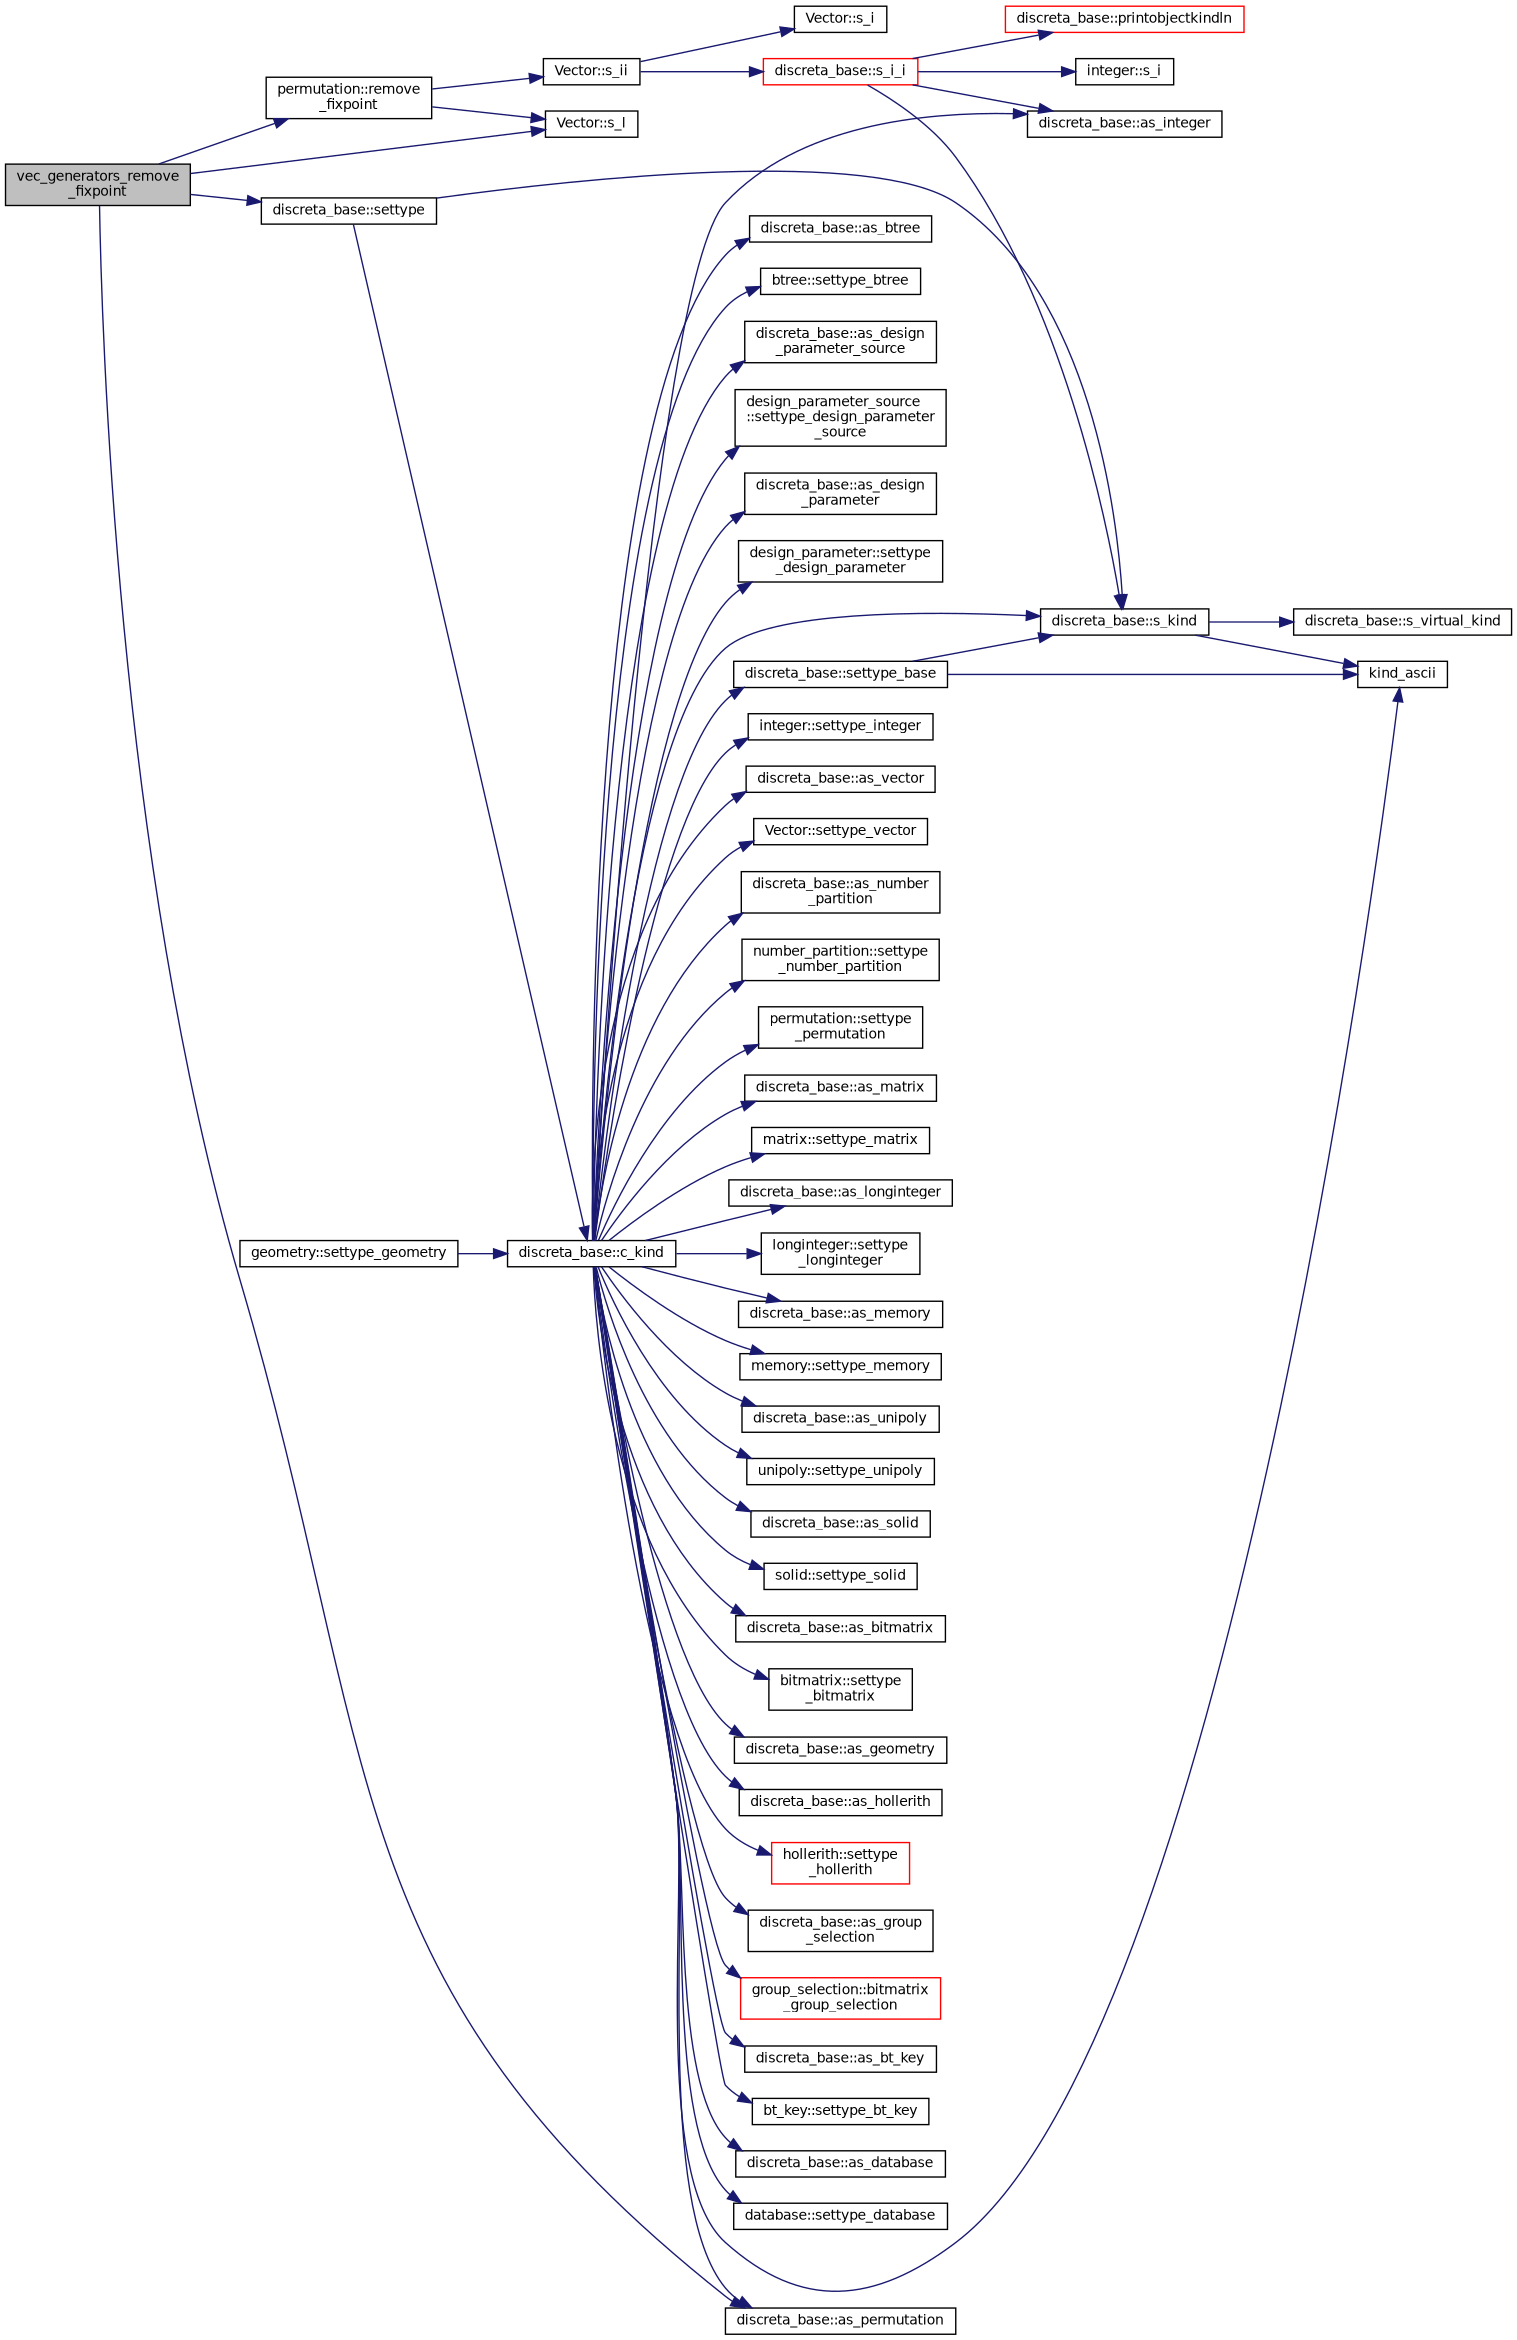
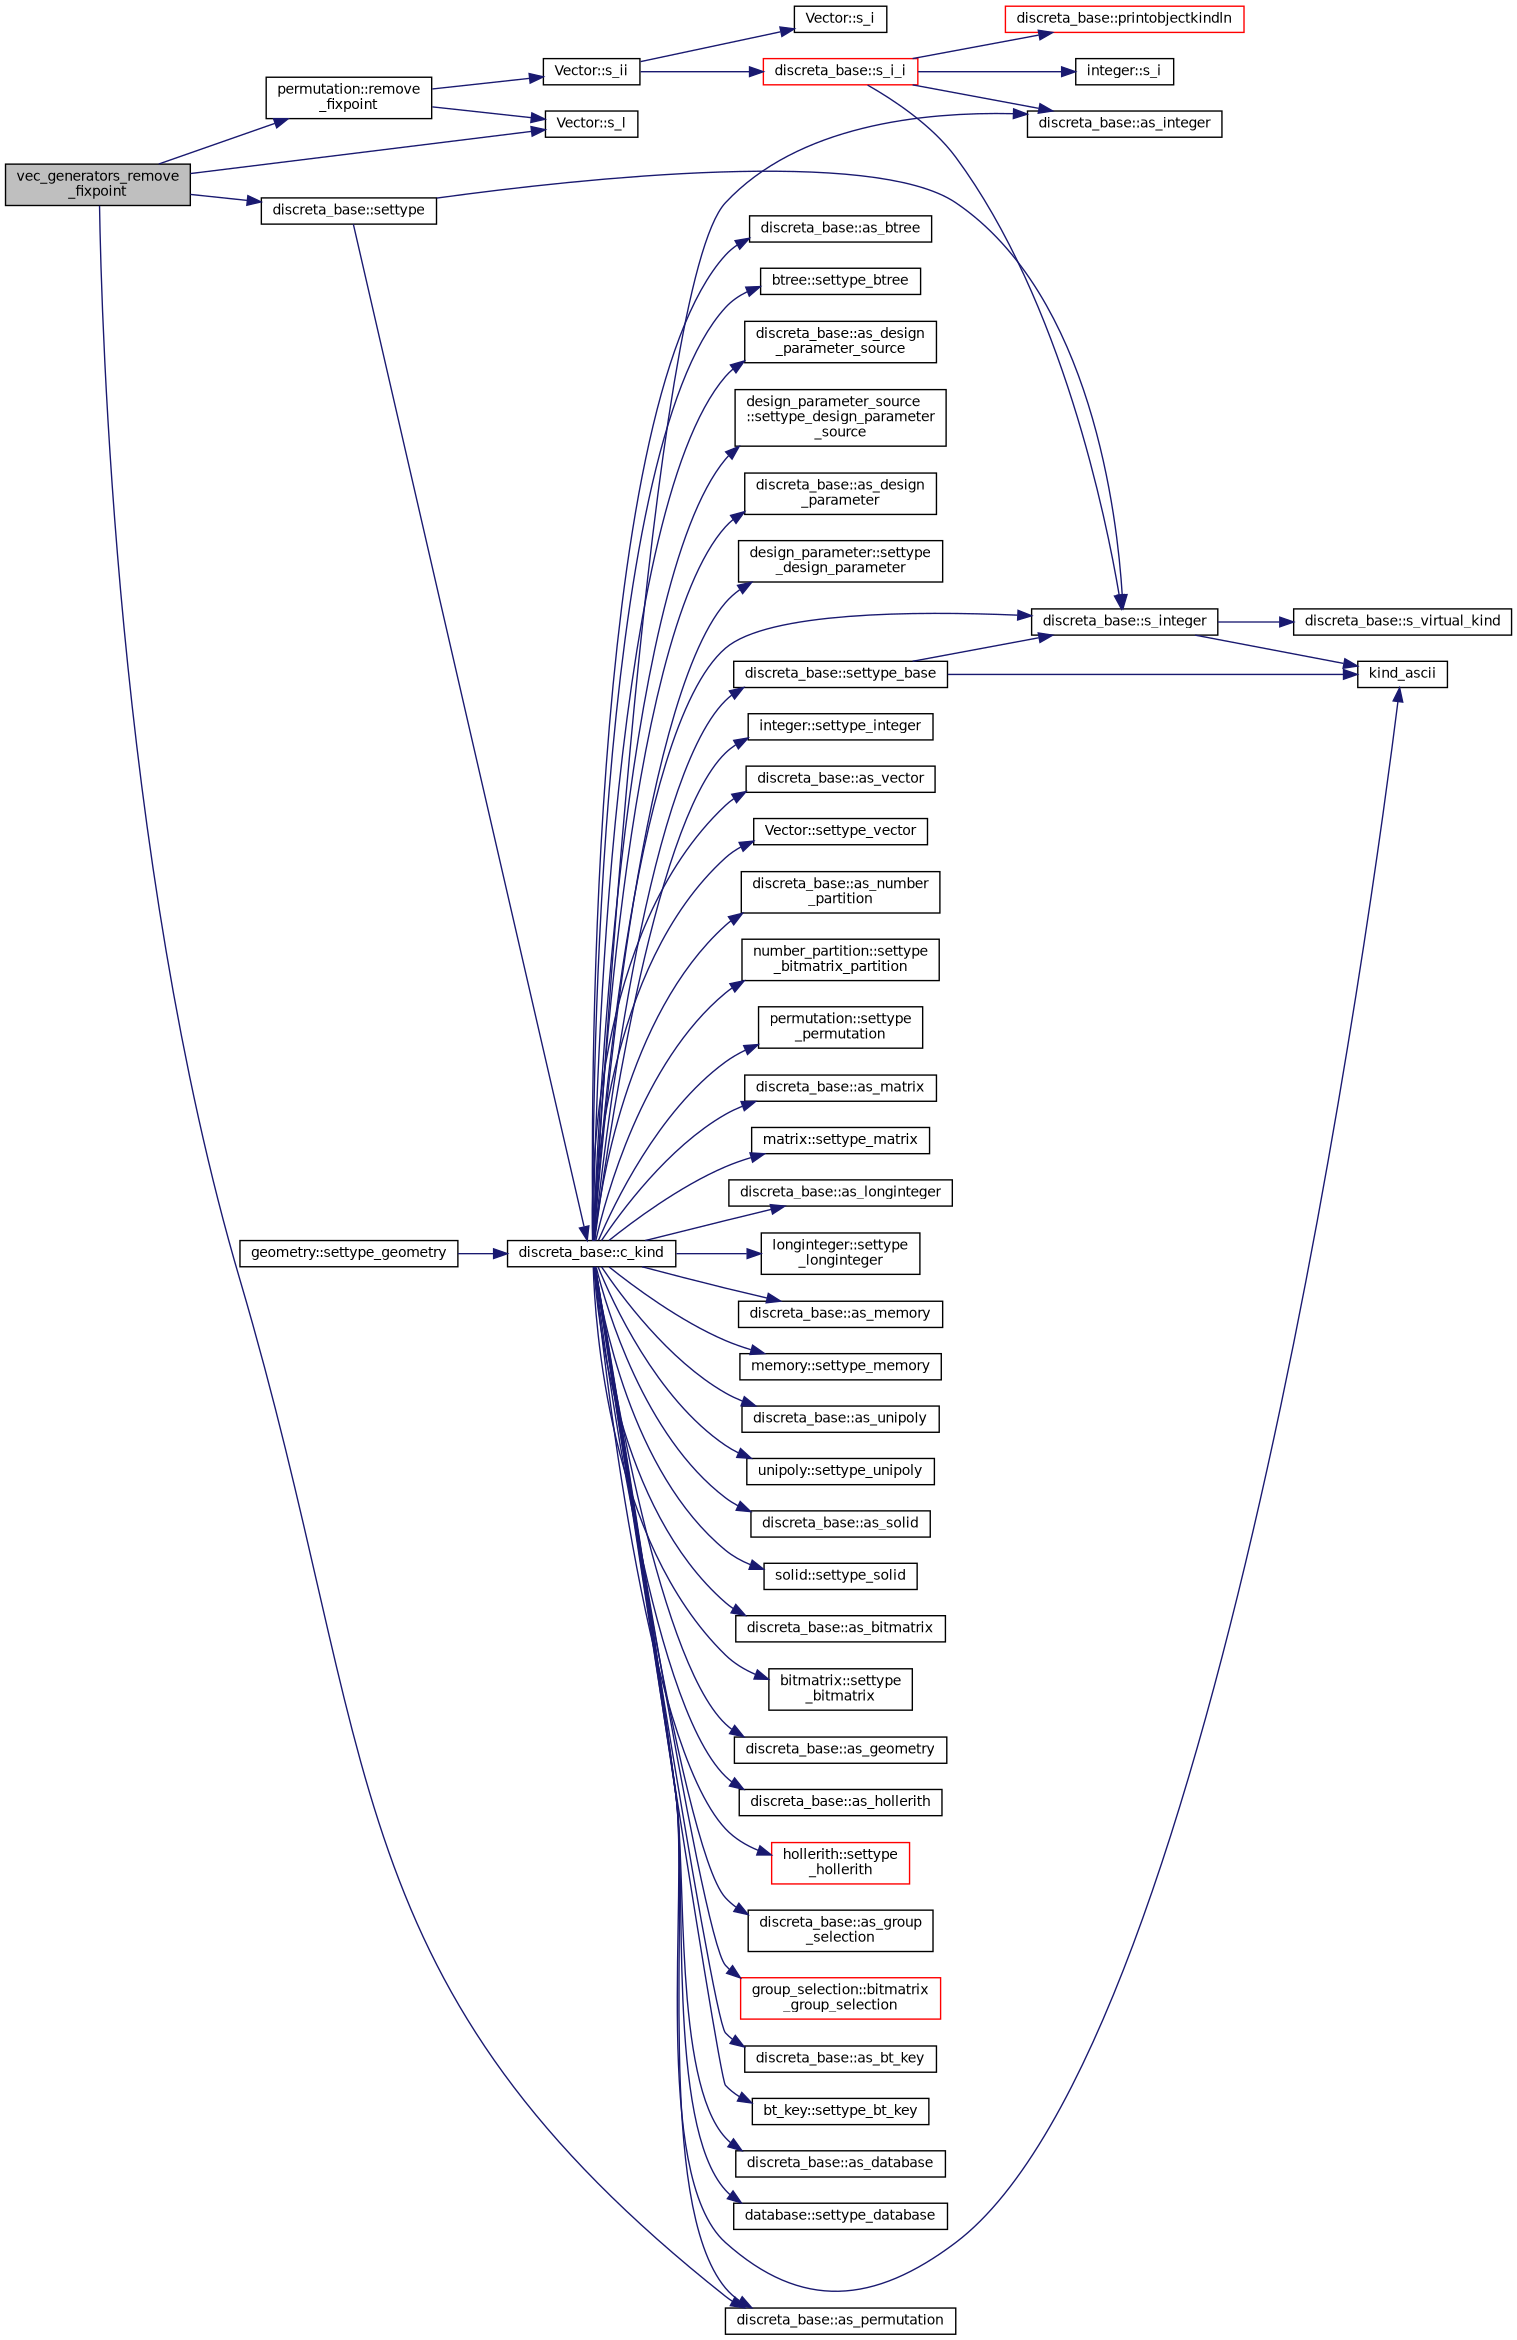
(1125, 622) -> (1125, 622)
(841, 960) -> (841, 960)
